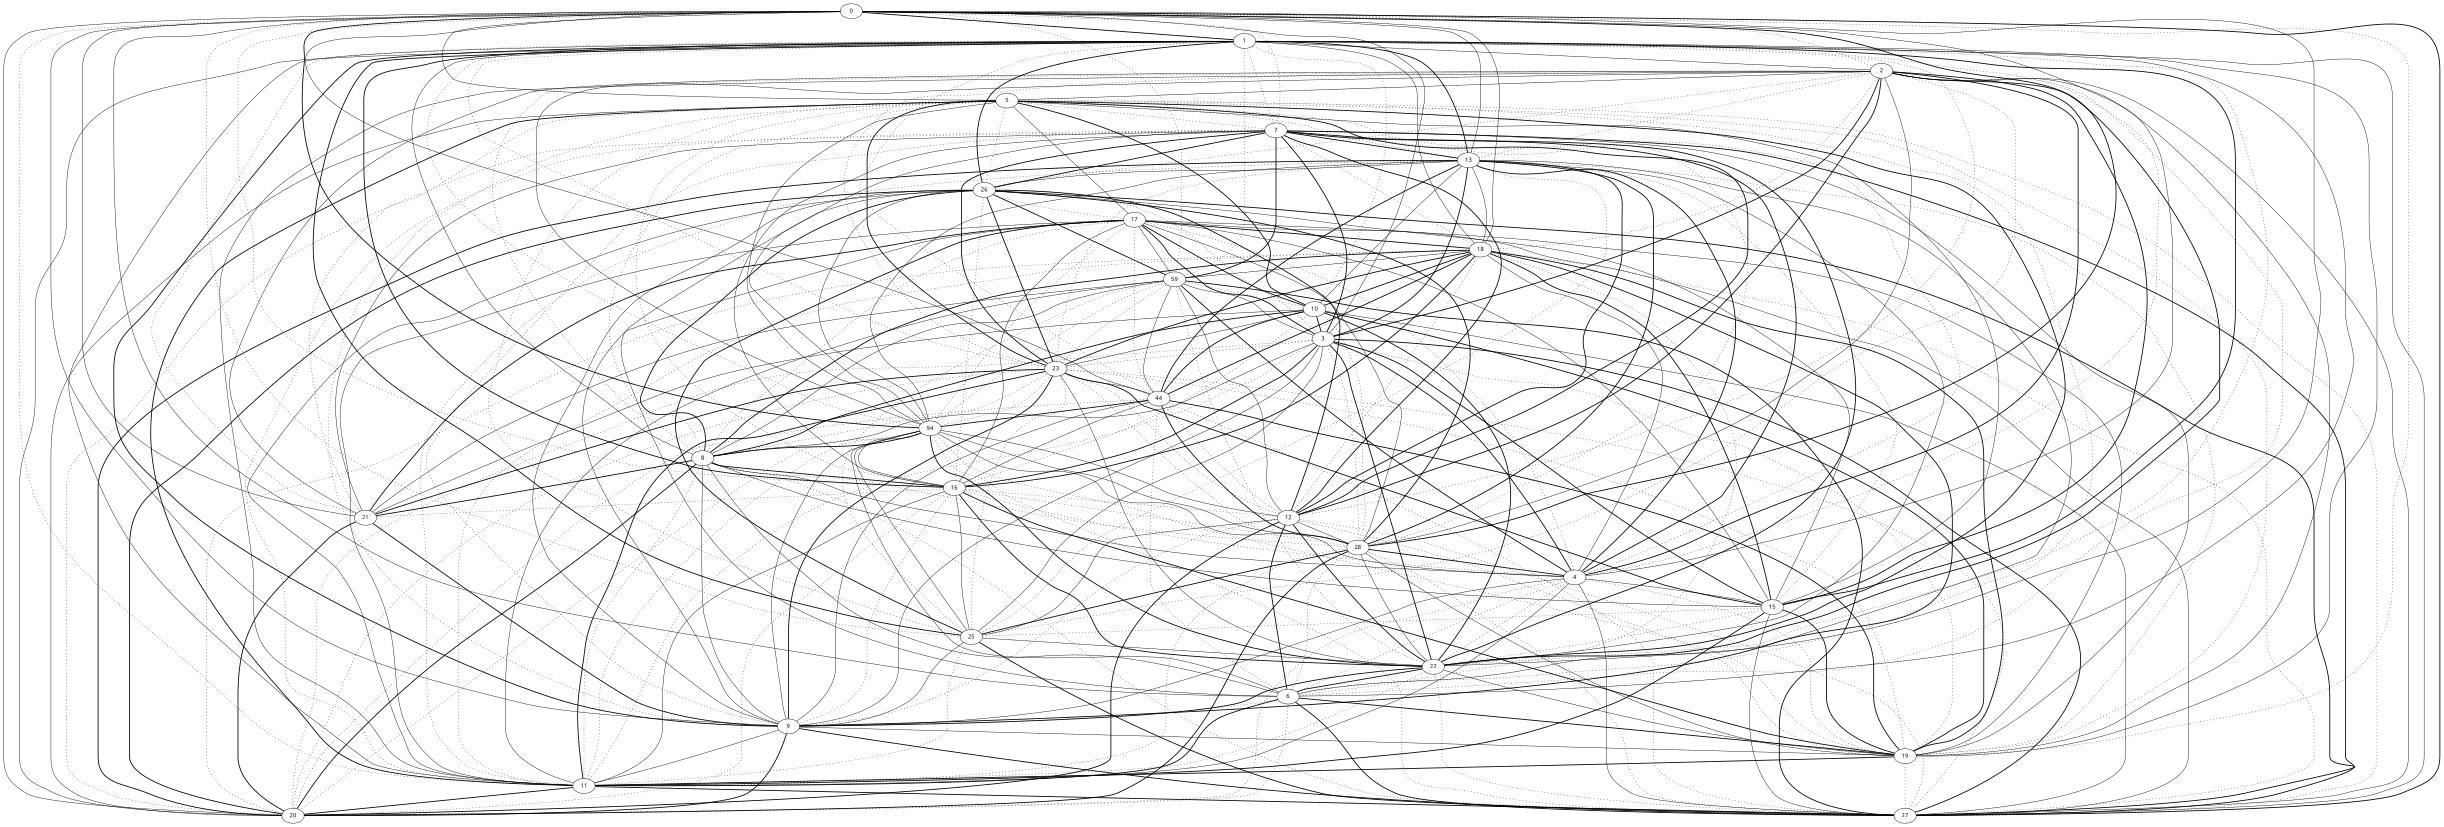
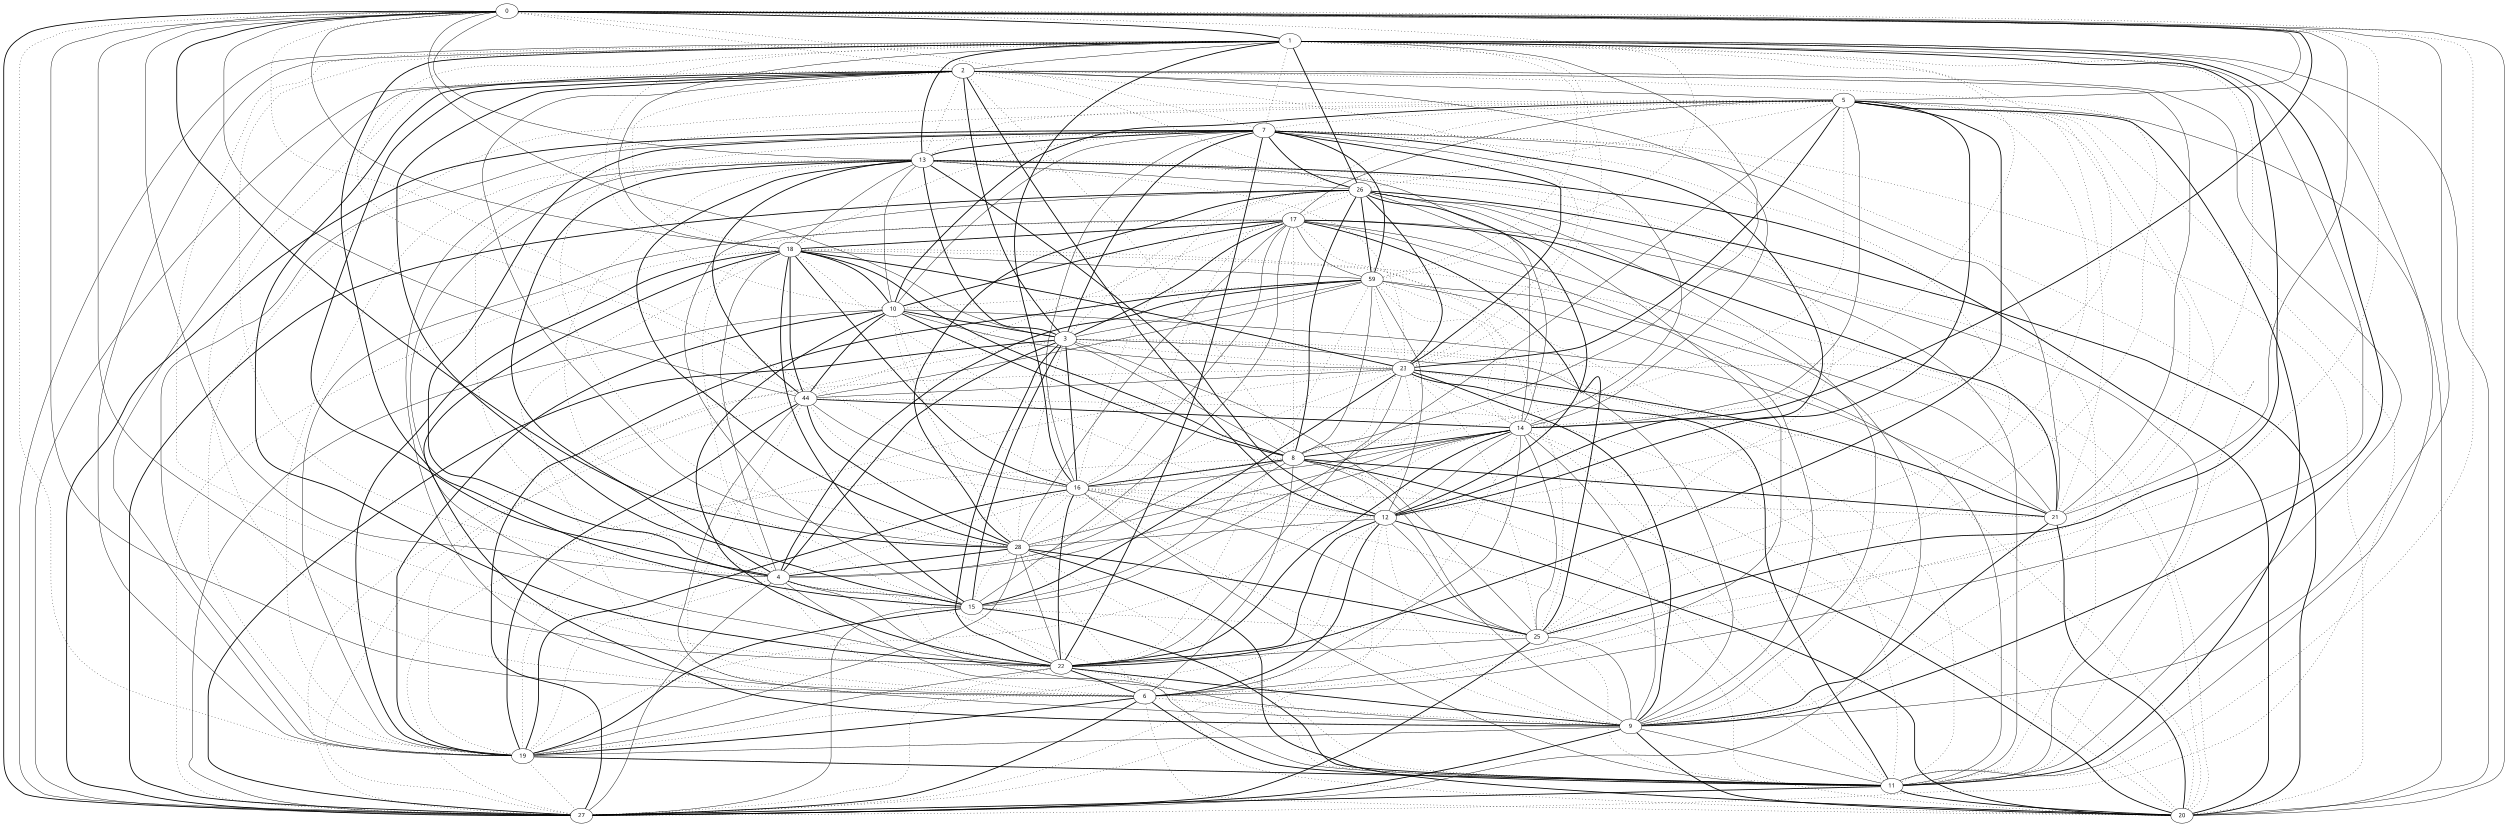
none -> (1069, 156)
(930, 428) -> (1521, 428)
(1621, 733) -> (987, 572)
